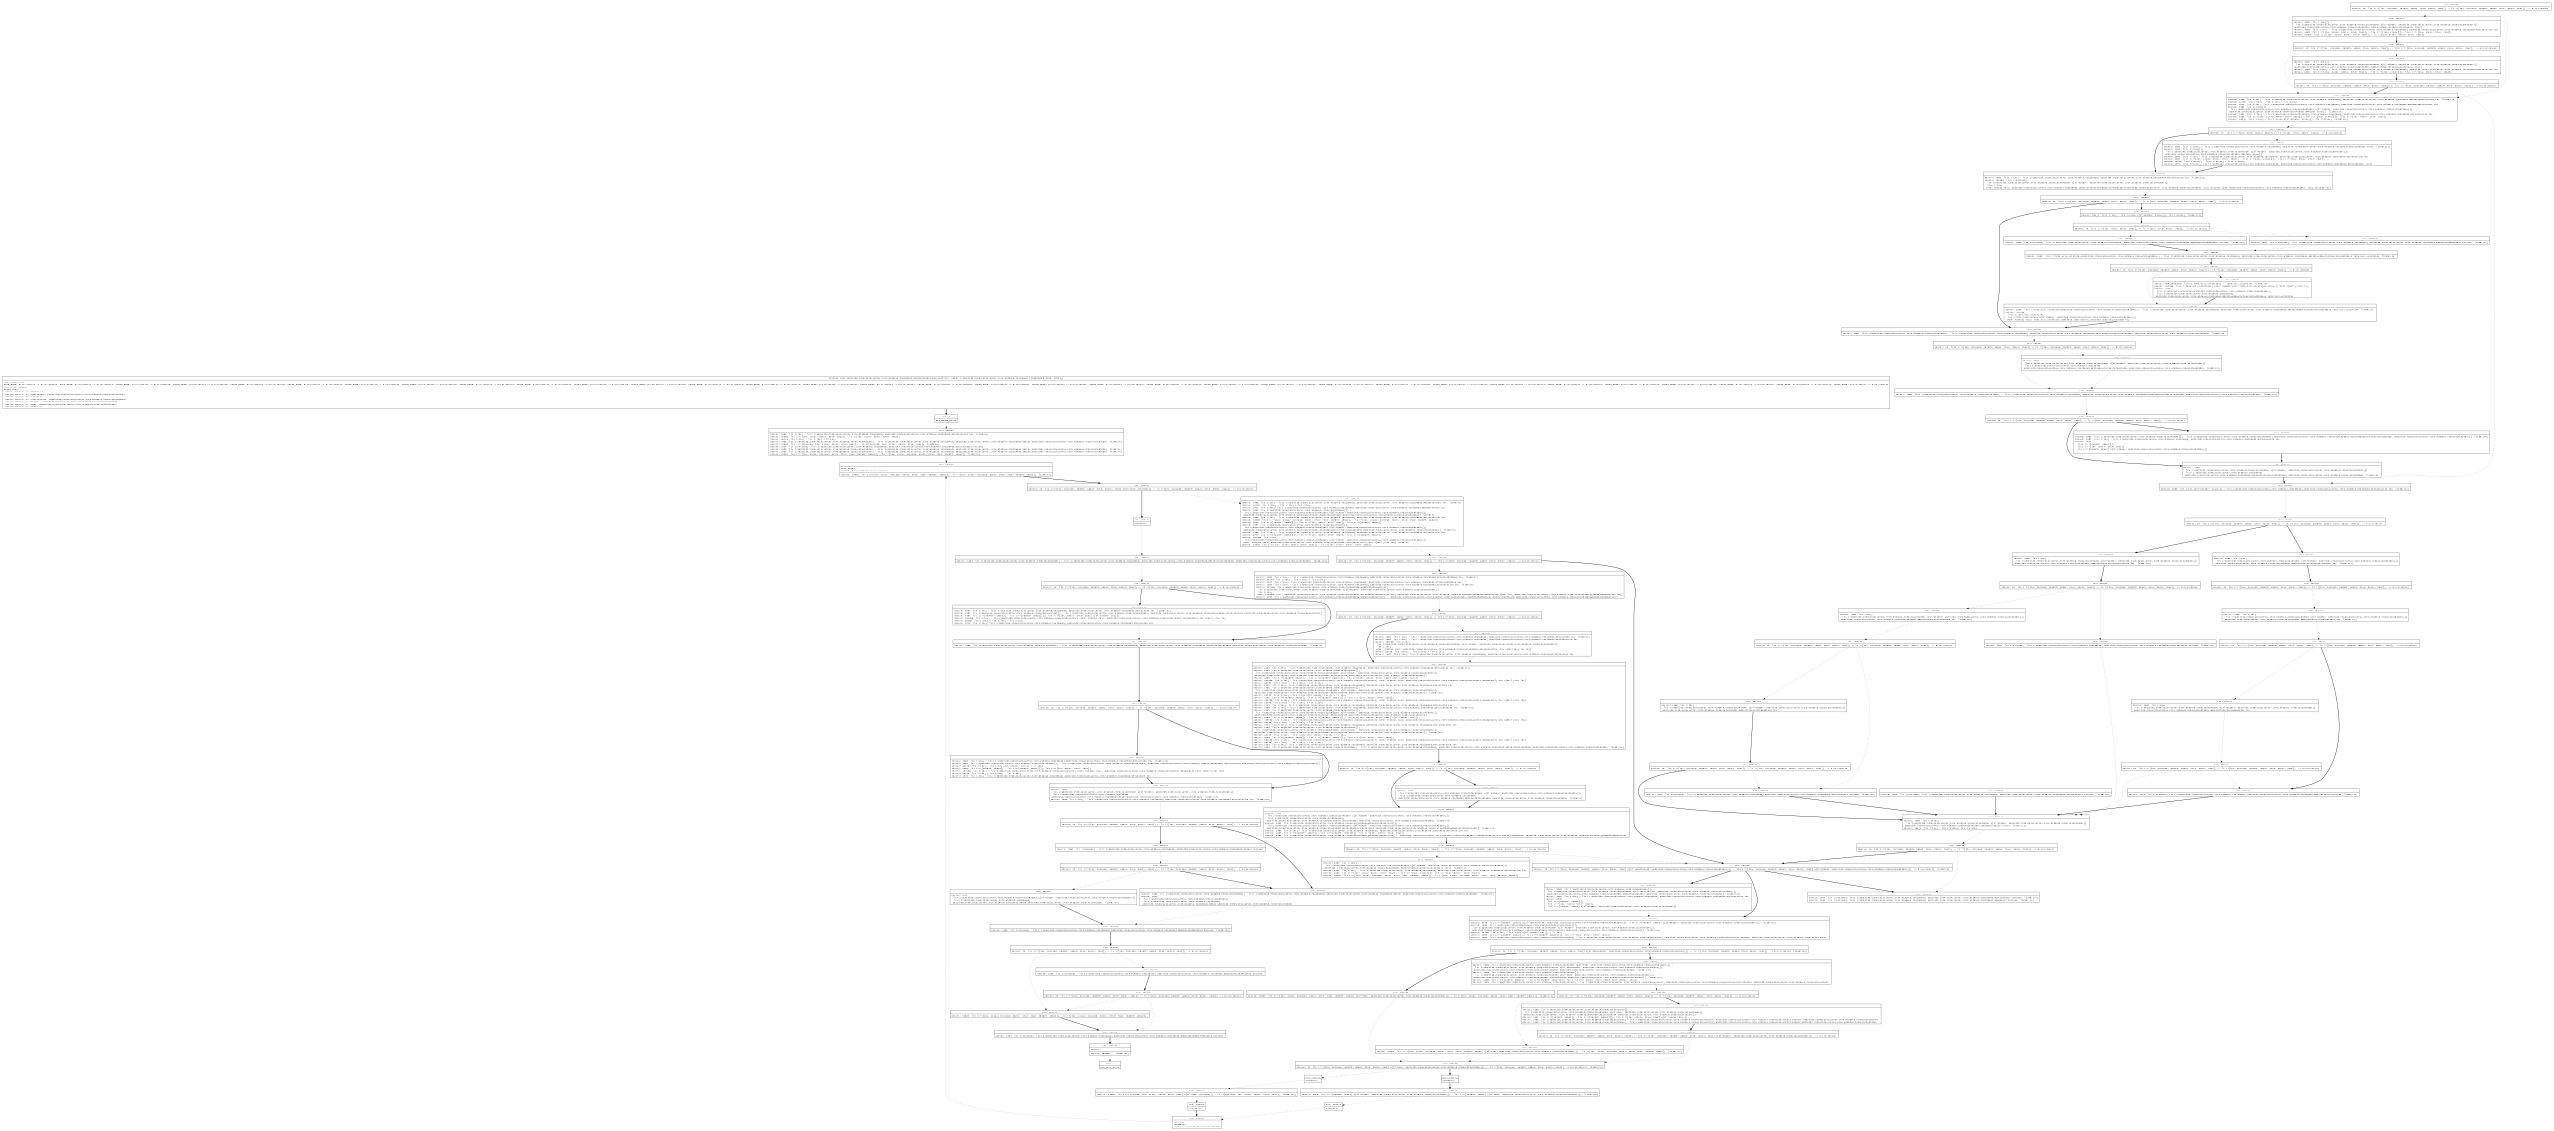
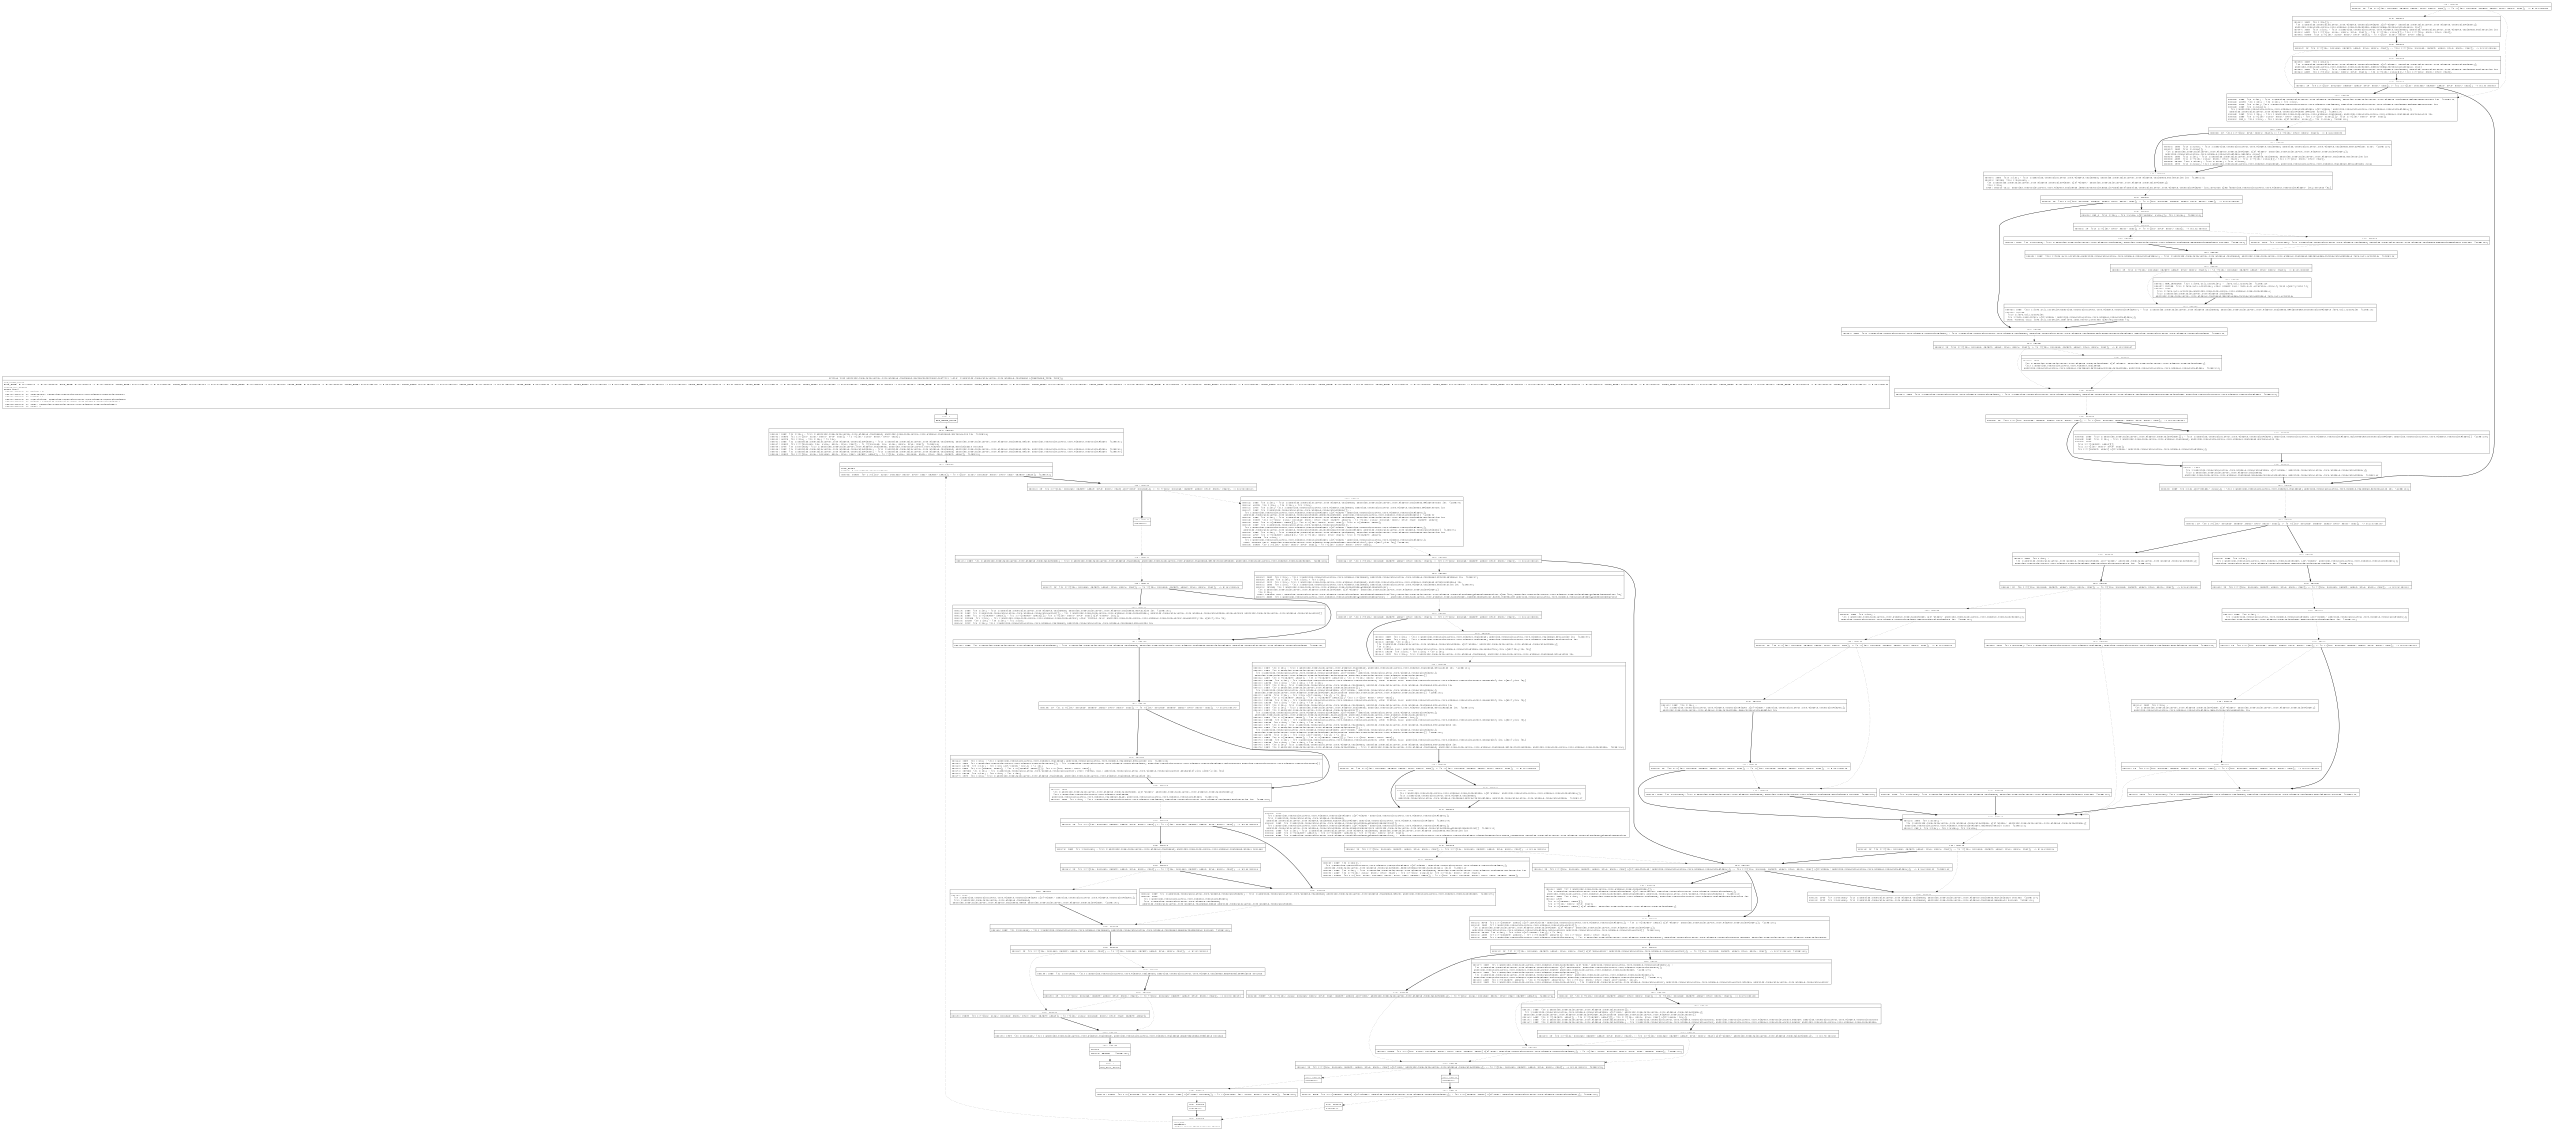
(2494, 339) -> (2494, 339)
